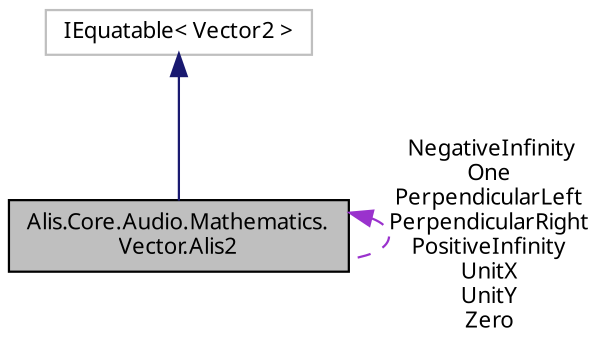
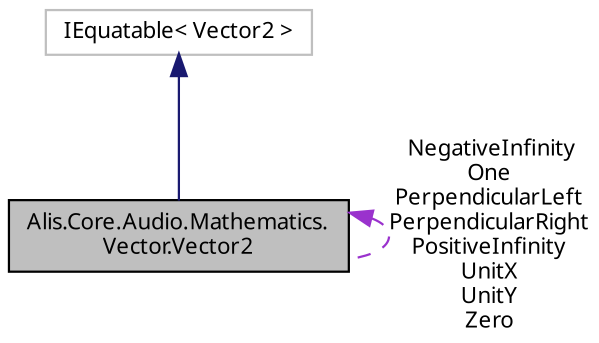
(179, 236) -> (179, 236)
